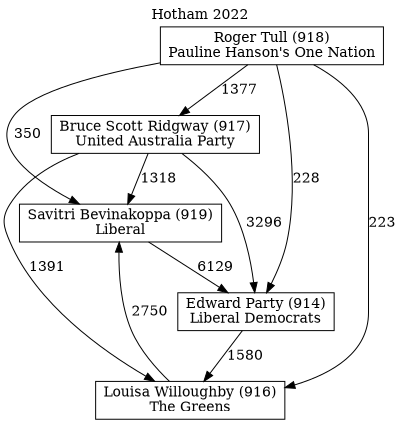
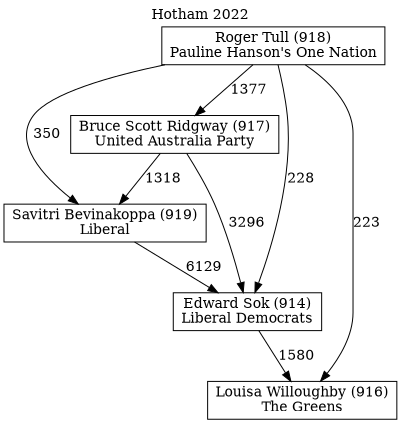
(26, 271) -> none
(256, 312) -> (247, 312)
(129, 323) -> none
